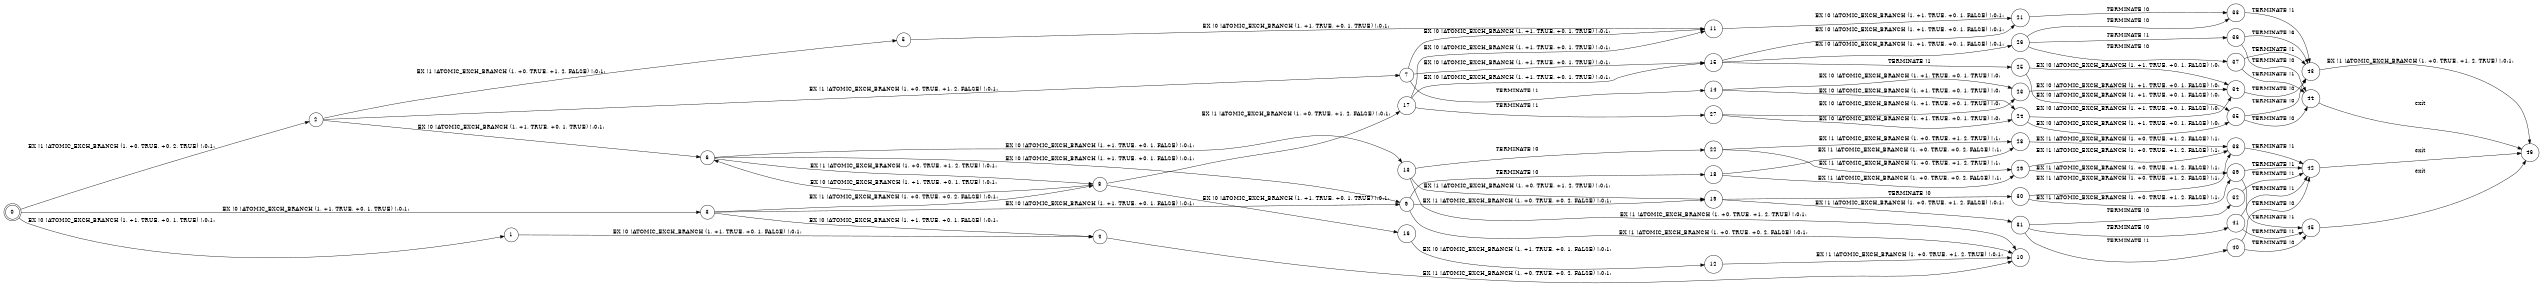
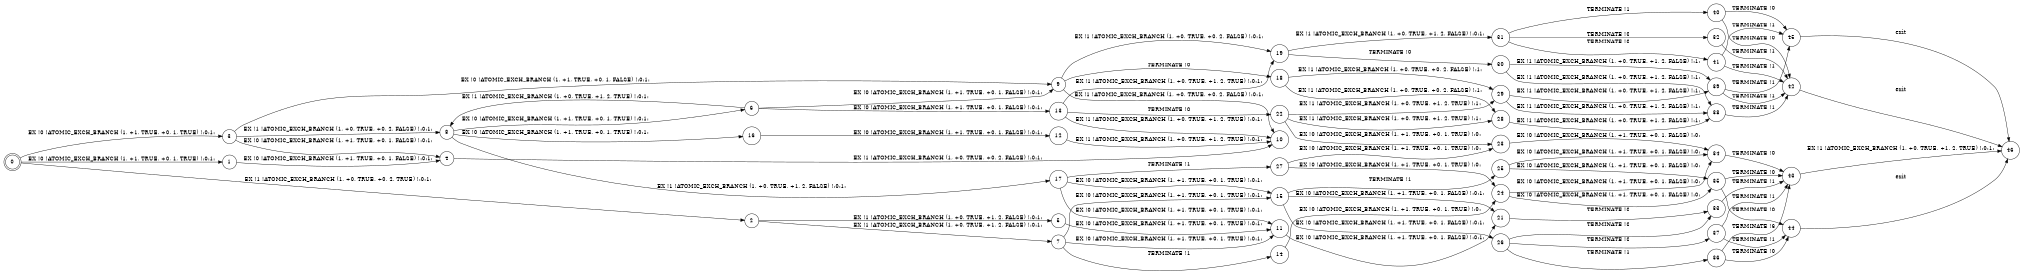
(1866, 83) -> (1382, 145)
(510, 139) -> none
